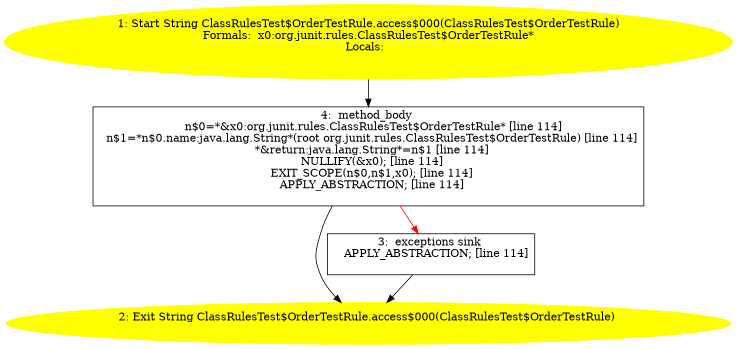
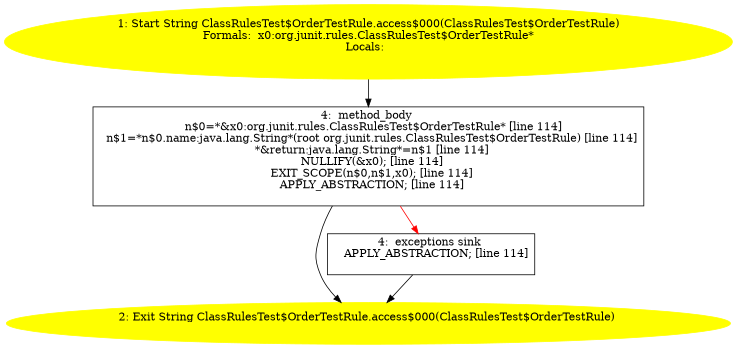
(431, 254) -> (431, 254)
